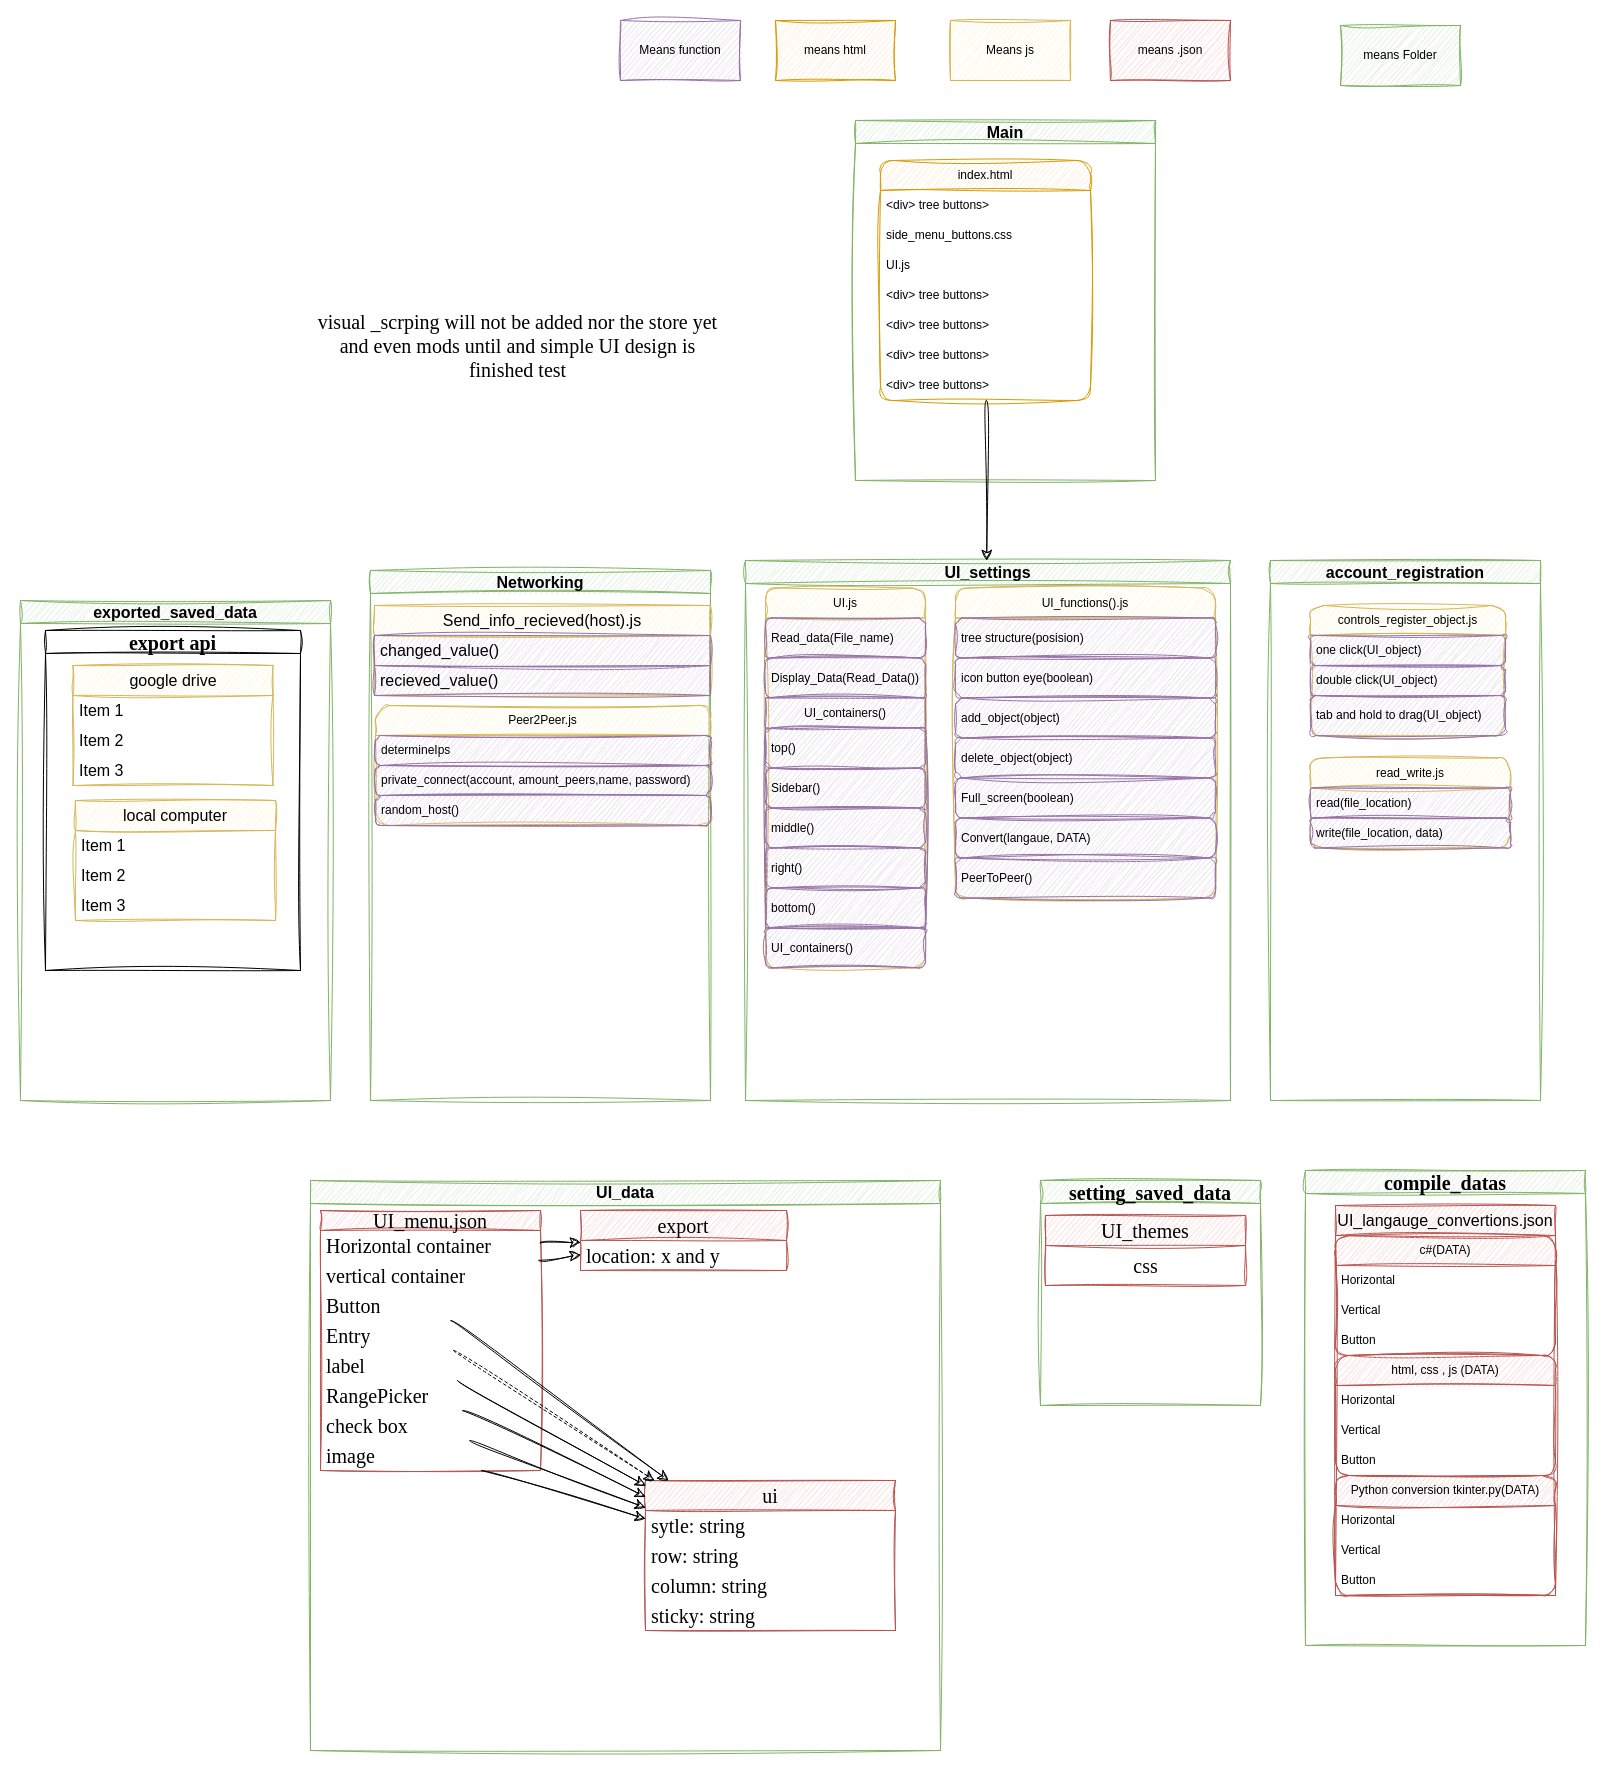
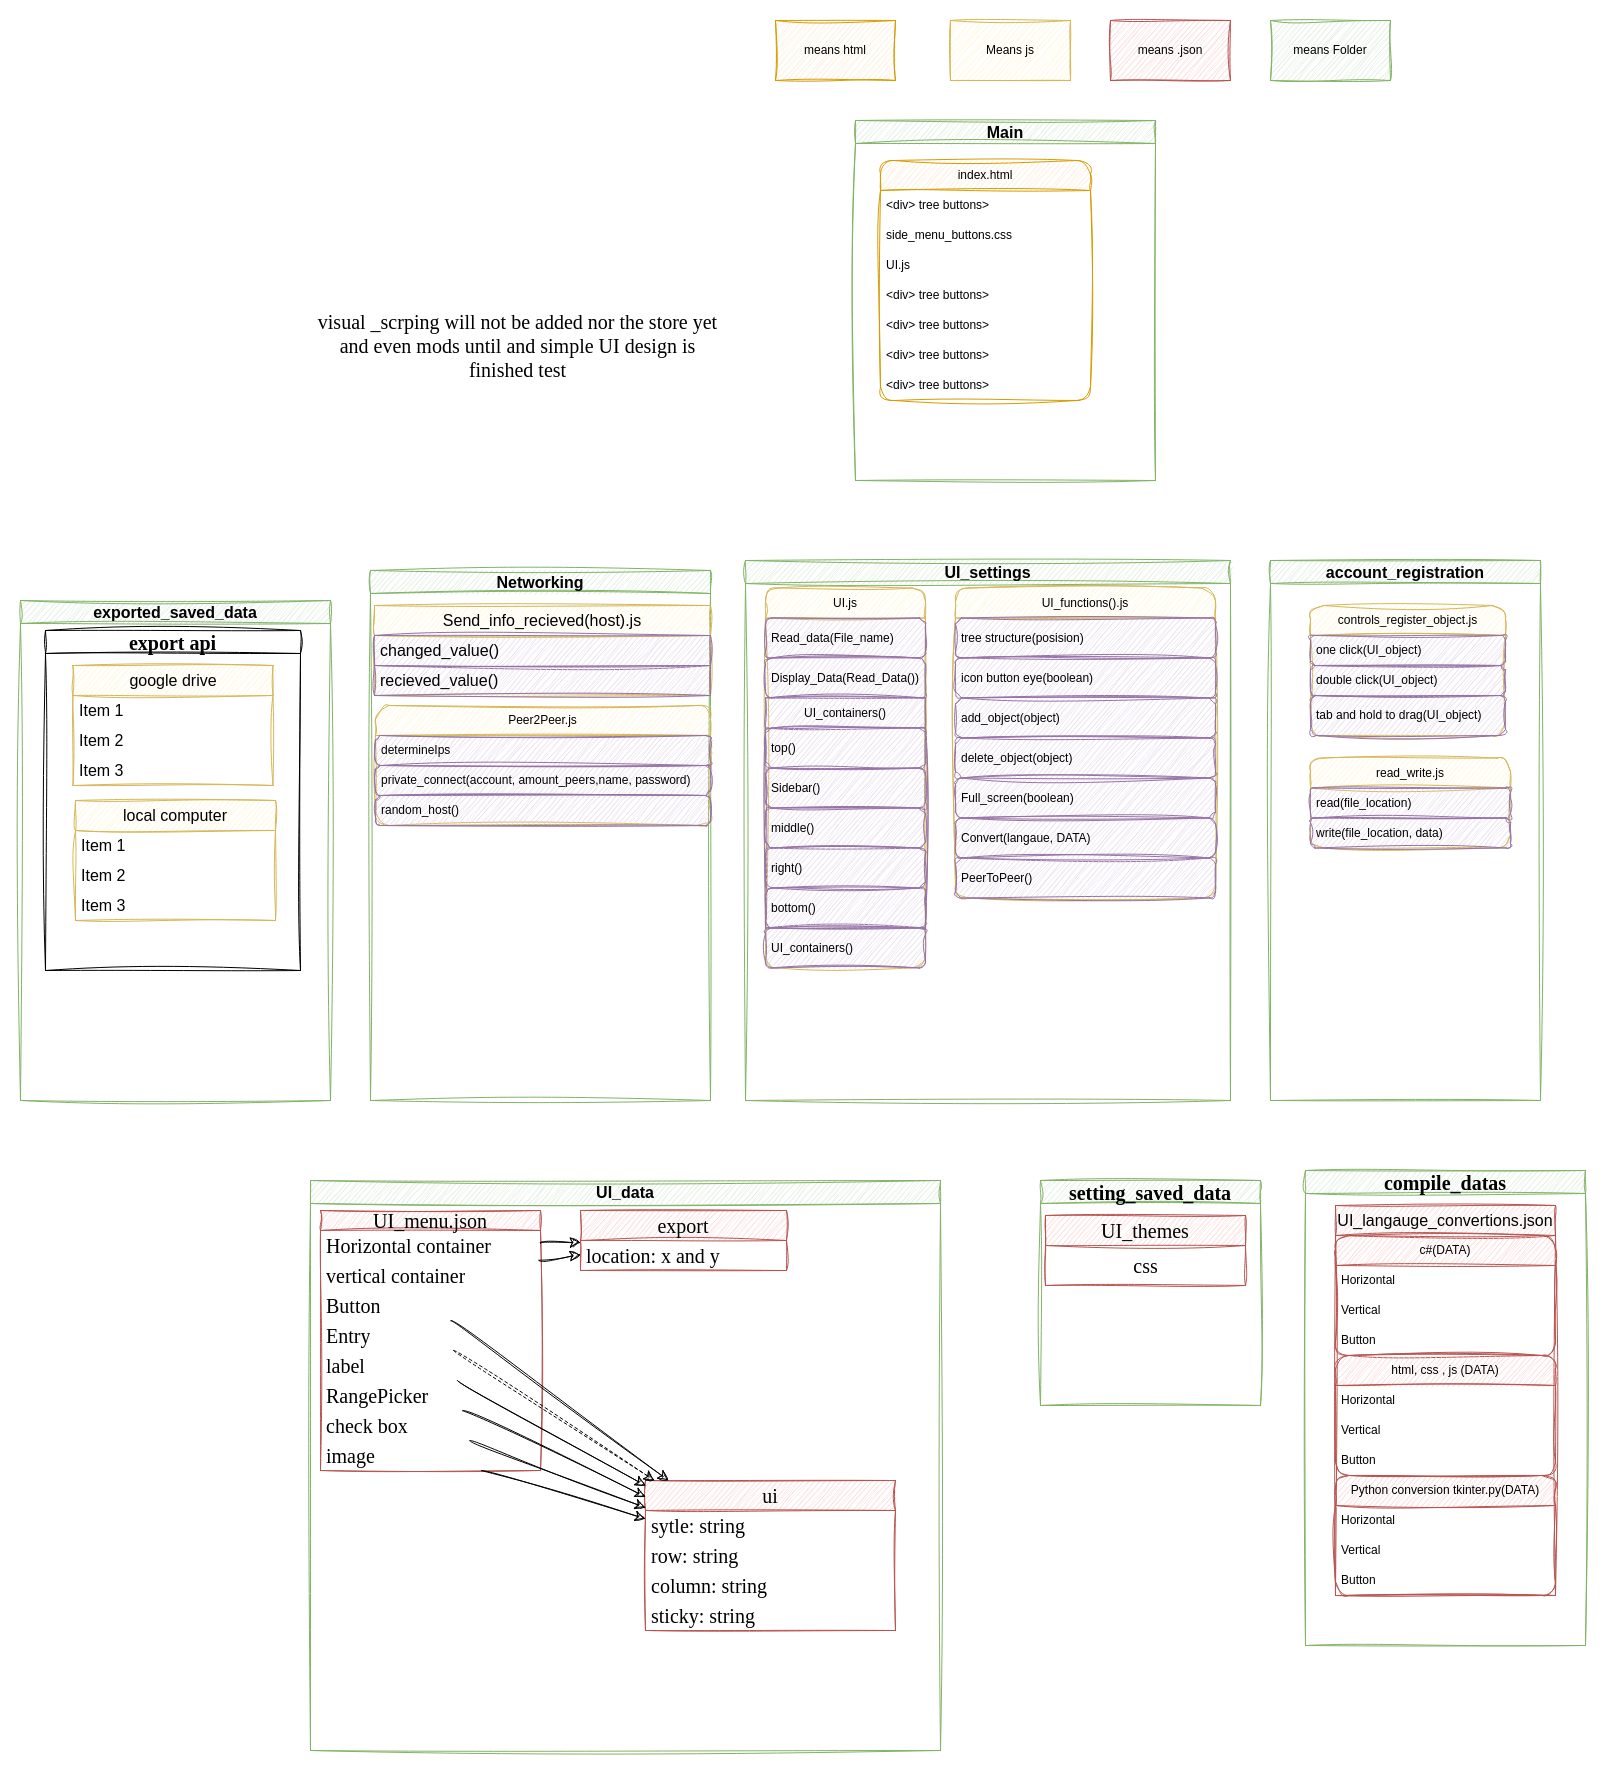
(681, 51) -> none
(1401, 56) -> (1331, 51)
(986, 477) -> none
